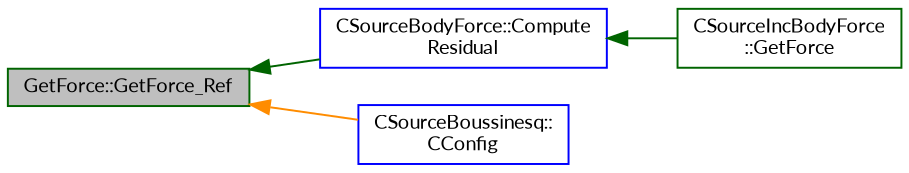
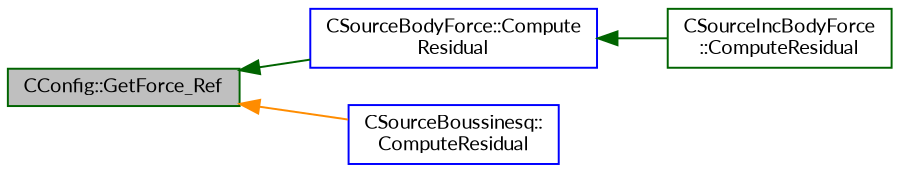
(789, 38) -> (780, 38)
(129, 87) -> (124, 87)
(463, 135) -> (454, 135)
